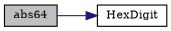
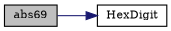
(31, 16) -> (31, 16)
